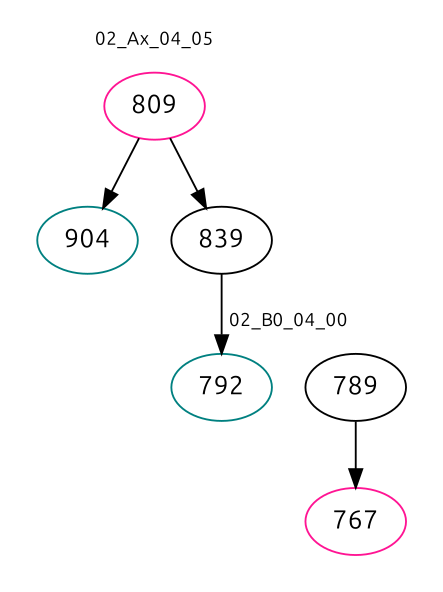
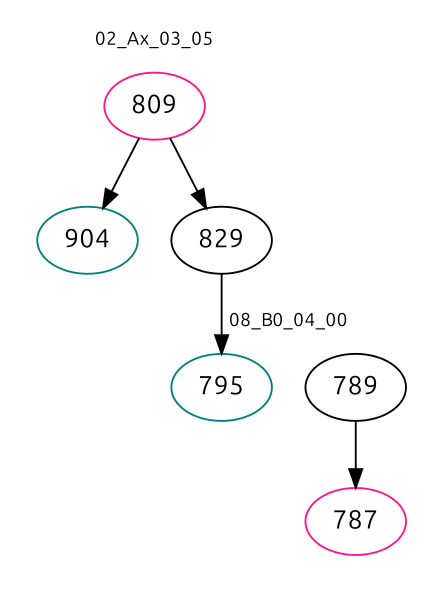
(155, 40) -> (155, 40)
(222, 240) -> (222, 240)
(289, 321) -> (289, 321)
(222, 387) -> (222, 387)
(356, 522) -> (356, 522)
